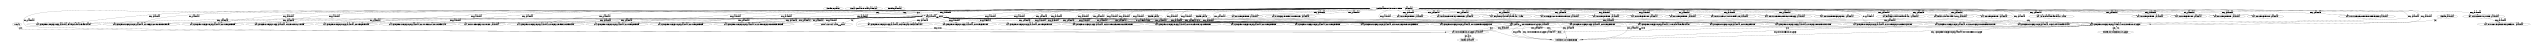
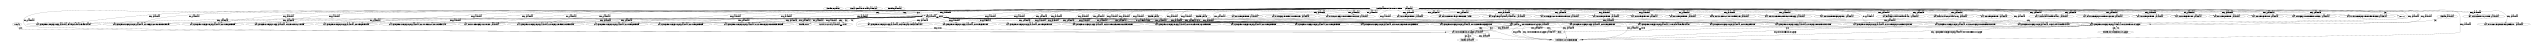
none -> (931, 10)
none -> (2436, 10)
(1504, 13) -> (1504, 13)
none -> (1347, 16)
(1455, 16) -> (1455, 16)
(1507, 16) -> (1507, 16)
(1730, 16) -> (1730, 16)
(1951, 16) -> (1951, 16)
(2051, 16) -> (2051, 16)
none -> (2103, 16)
none -> (2311, 16)
(2367, 16) -> (2367, 16)
none -> (2402, 16)
(2493, 20) -> (1967, 9)
none -> (804, 24)
(833, 24) -> (833, 24)
none -> (1491, 27)
none -> (1510, 39)
